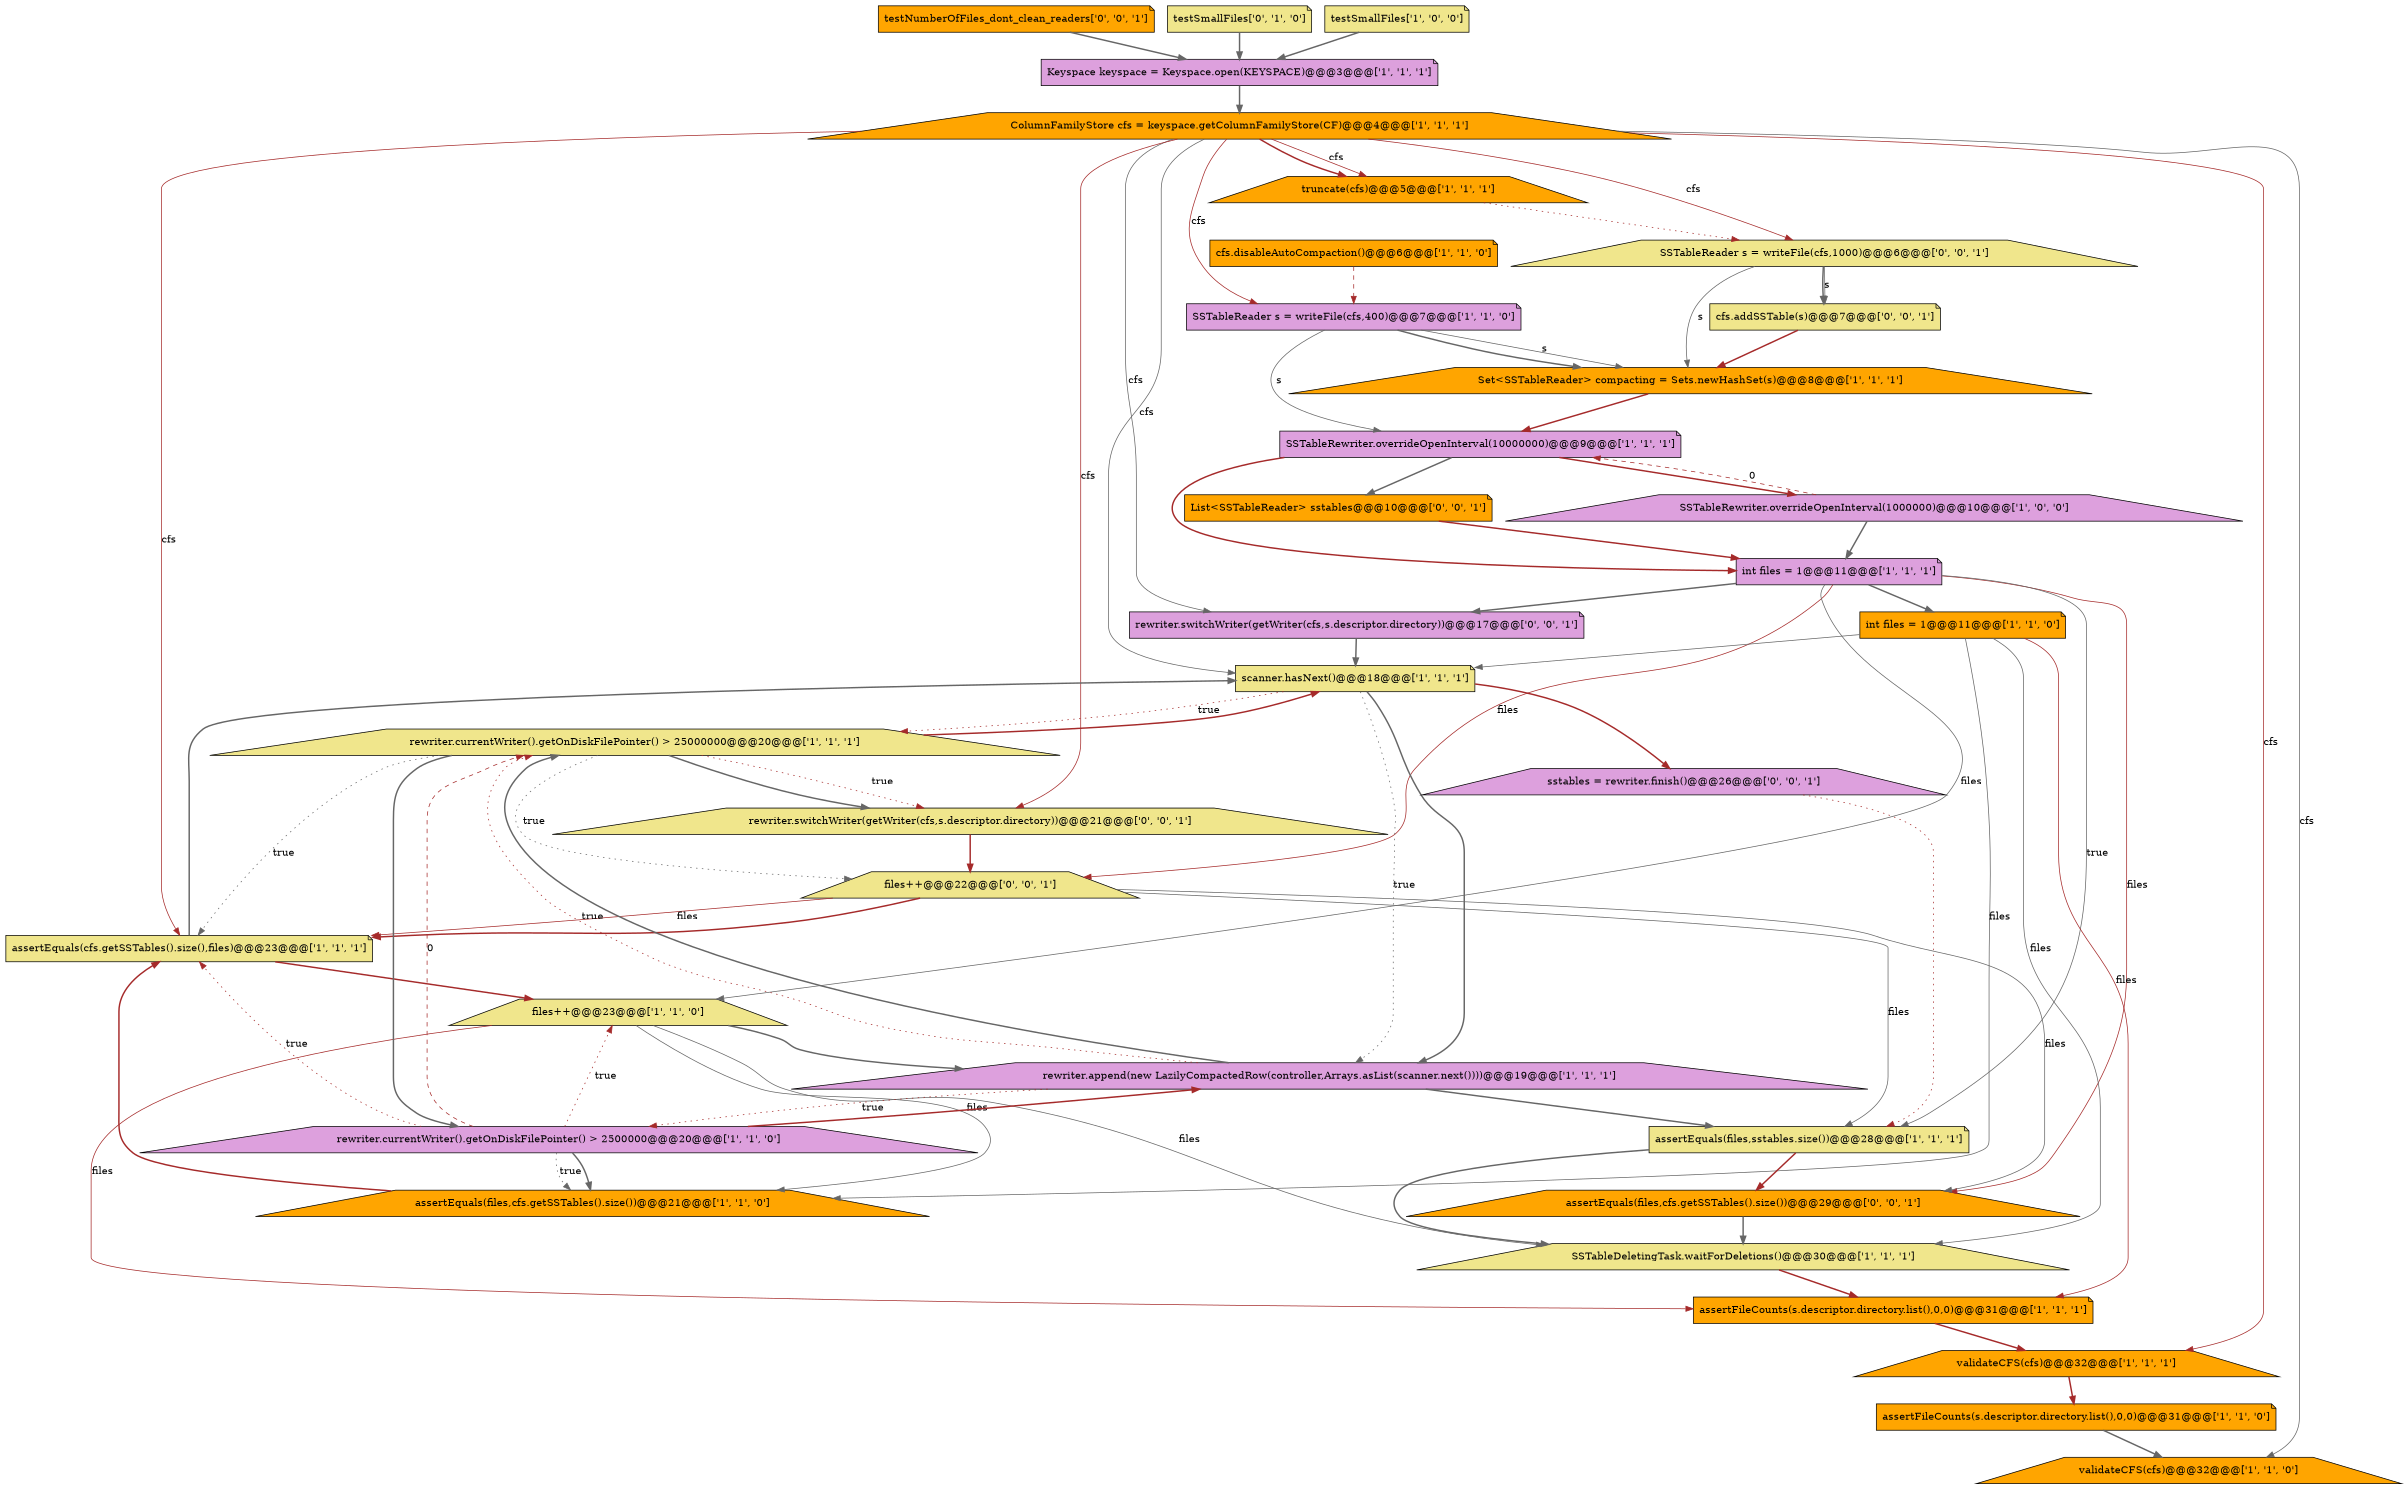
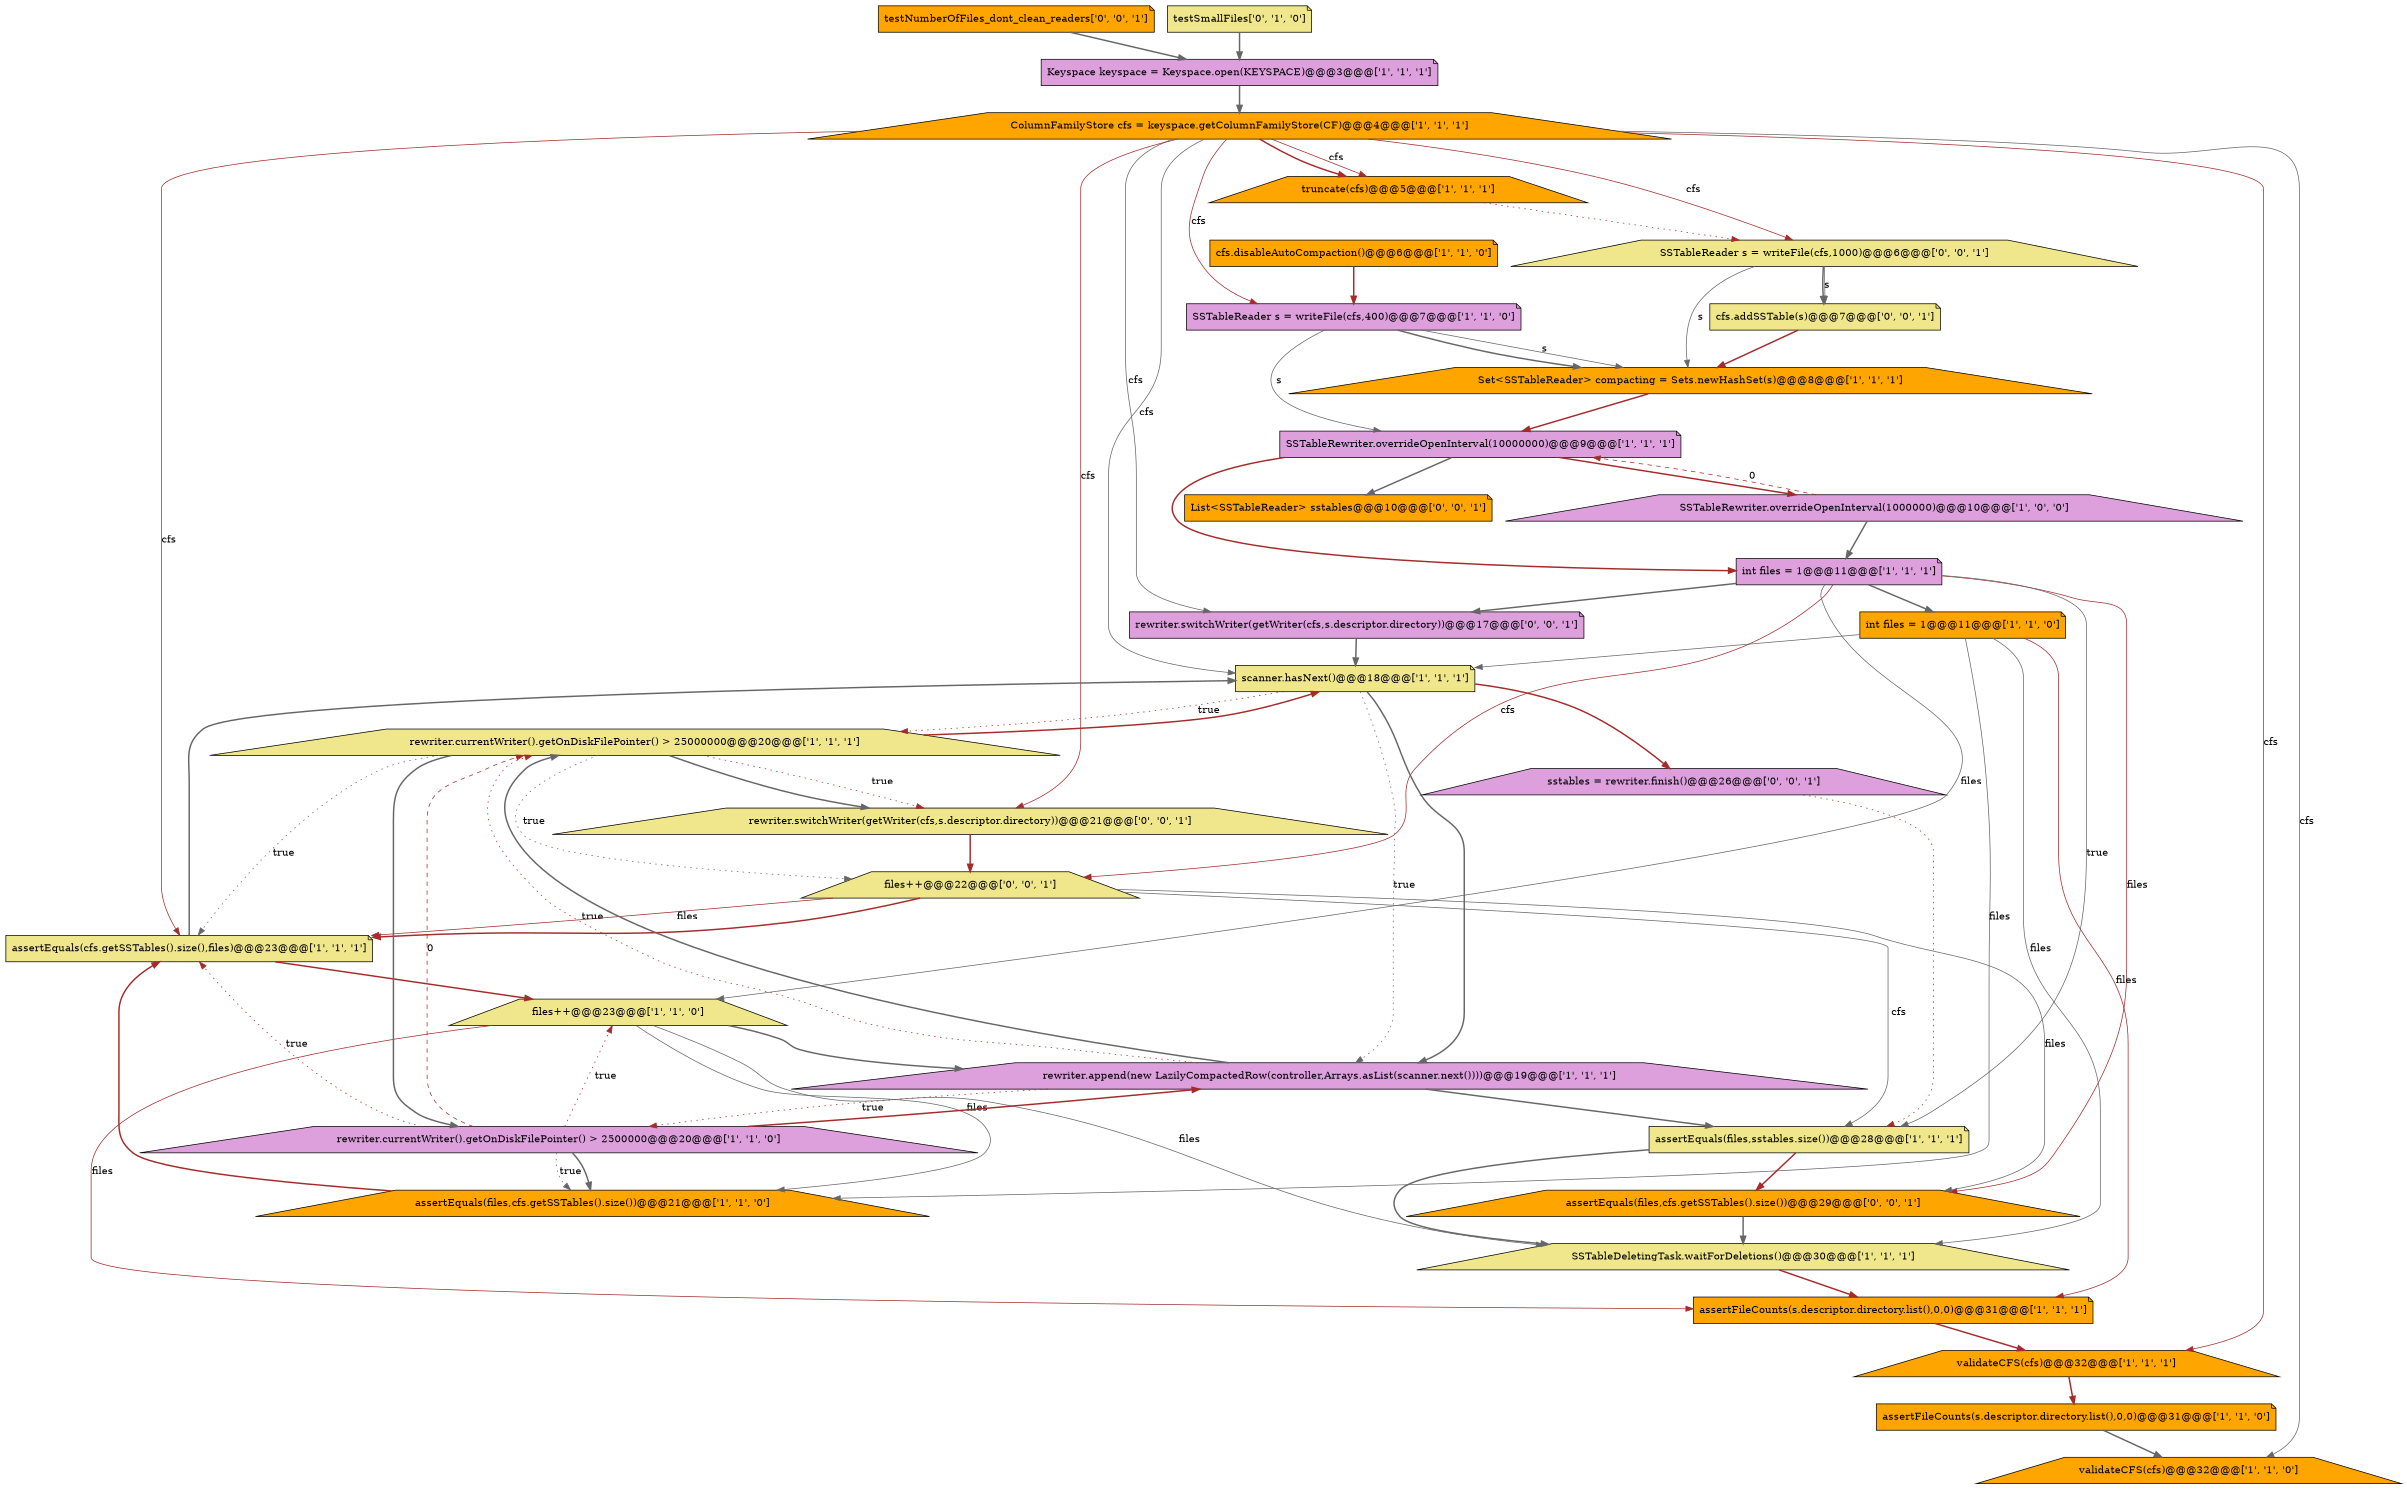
(1397, 19) -> none
(1354, 281) -> (1354, 281)
(1585, 539) -> none
(1508, 710) -> (1508, 710)
(1899, 1012) -> (1899, 1012)
